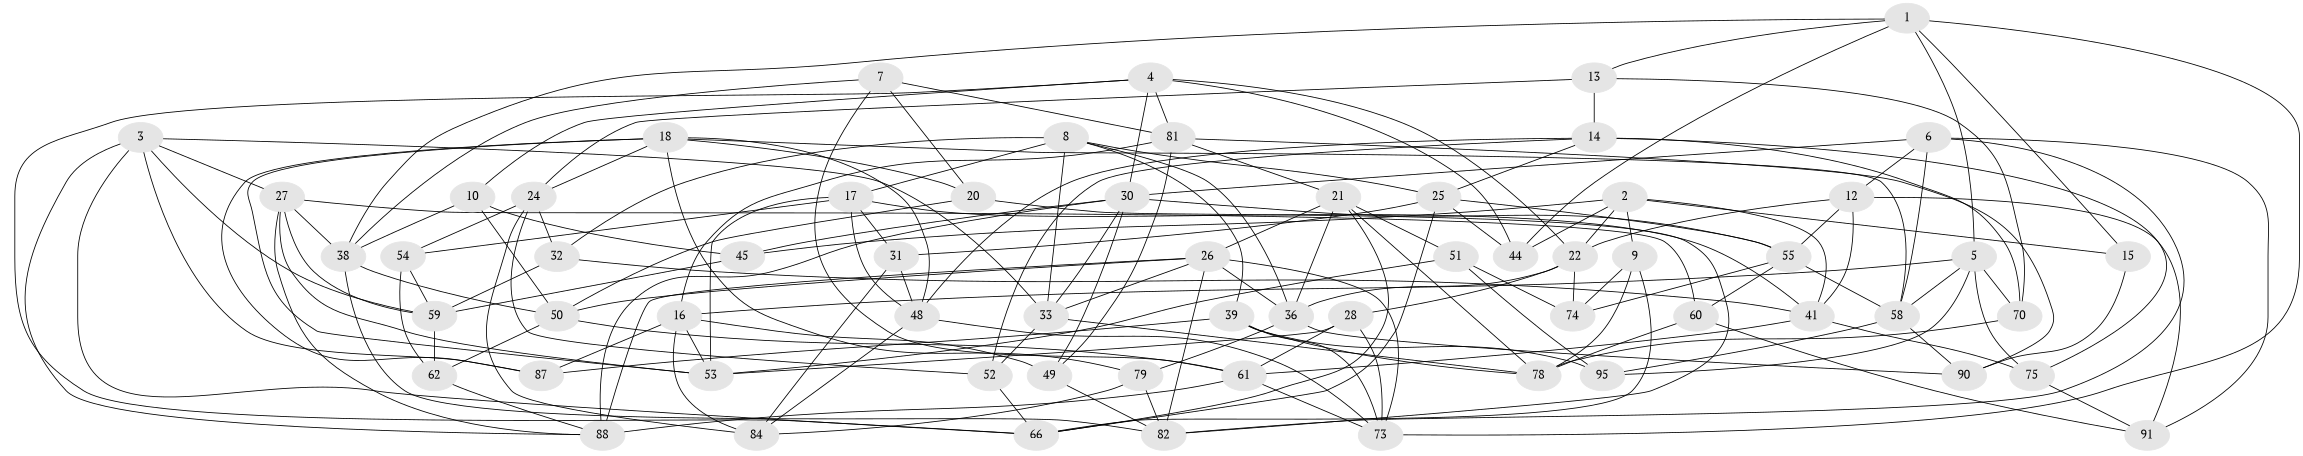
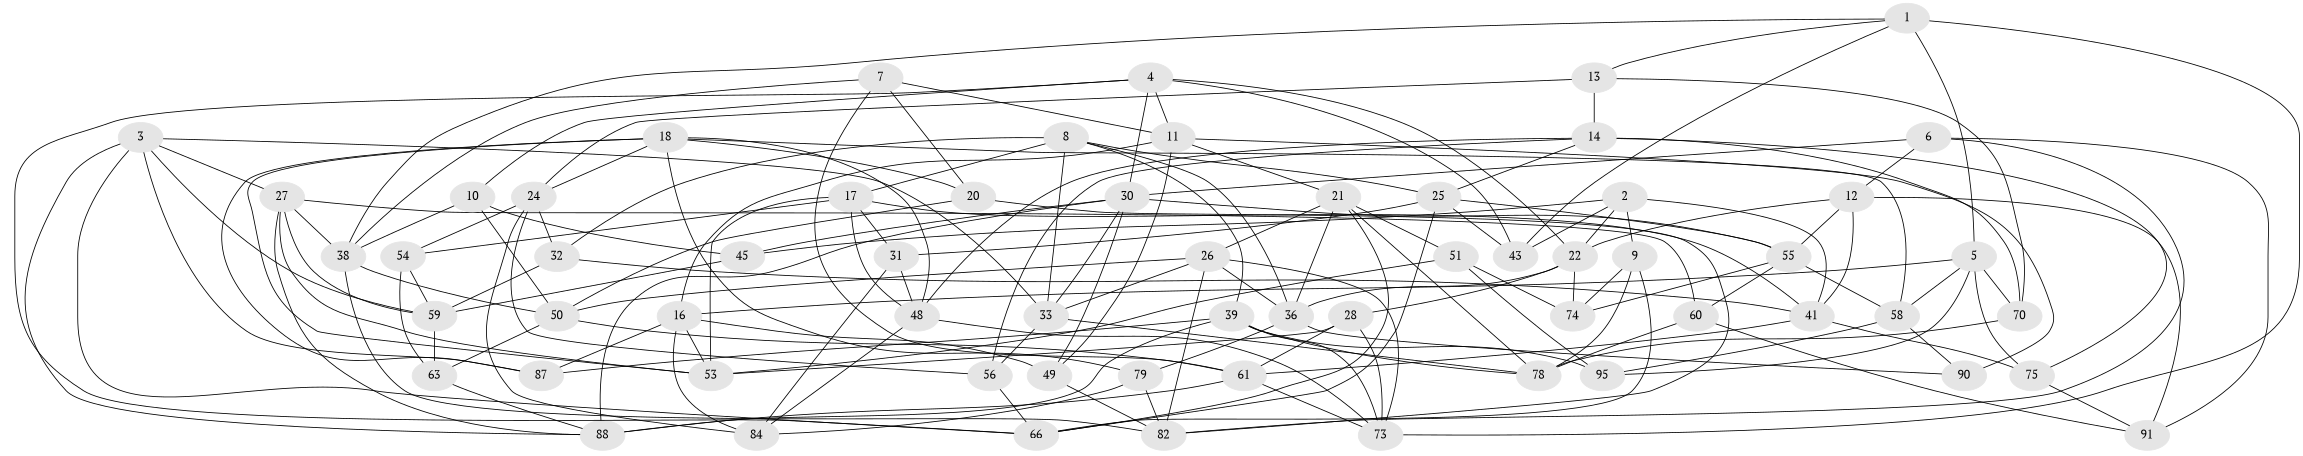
(1173, 137) -> (1173, 137)
(1917, 224) -> none
(1516, 257) -> (1516, 257)
(2128, 257) -> none
(853, 278) -> (1064, 396)
(435, 376) -> (435, 376)
(990, 376) -> (990, 376)
